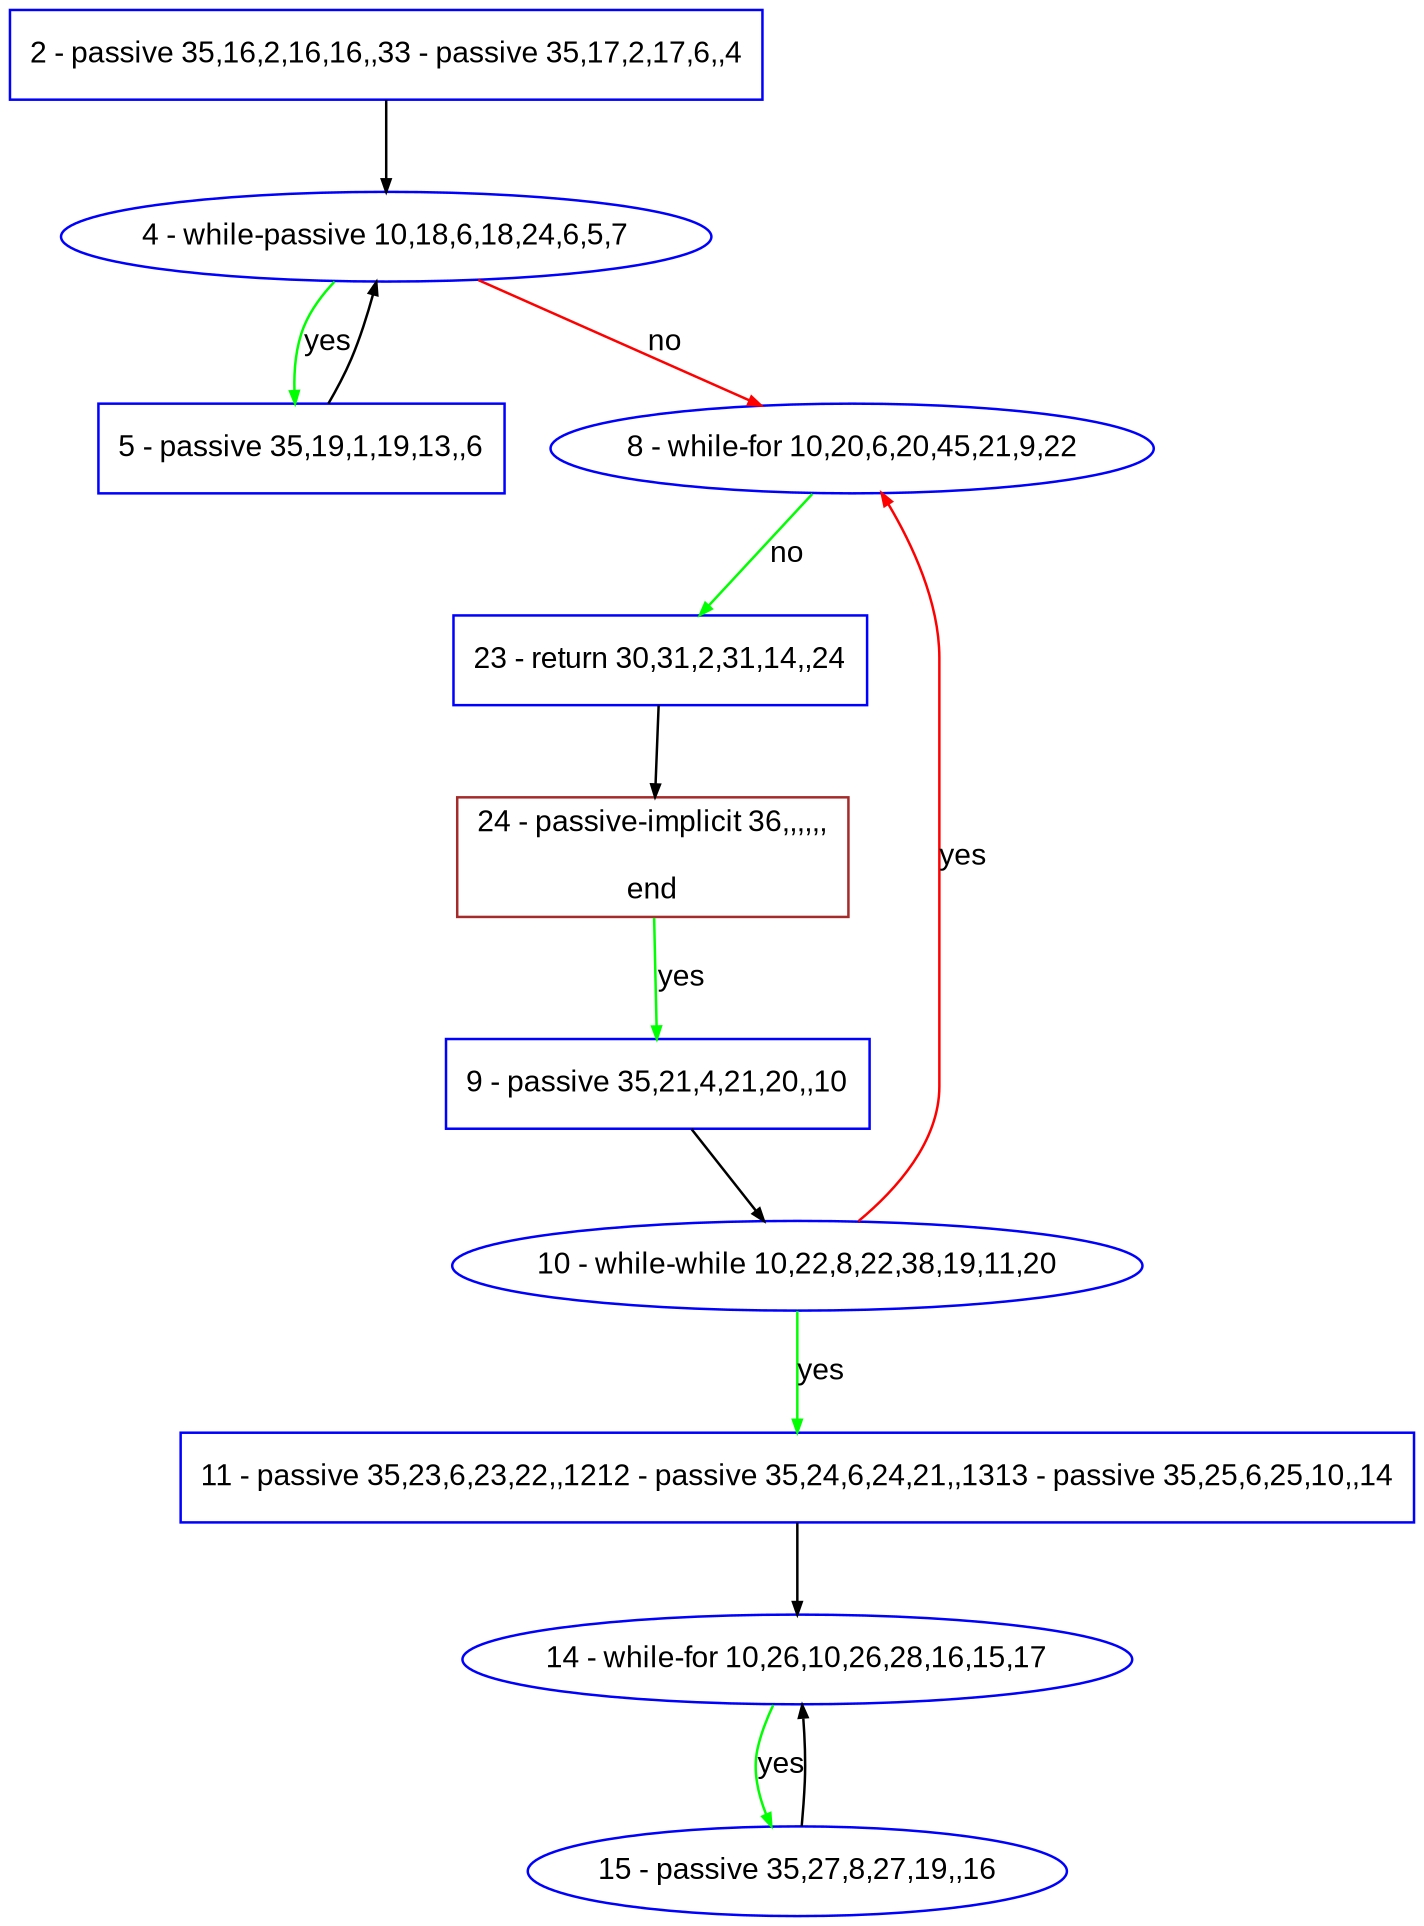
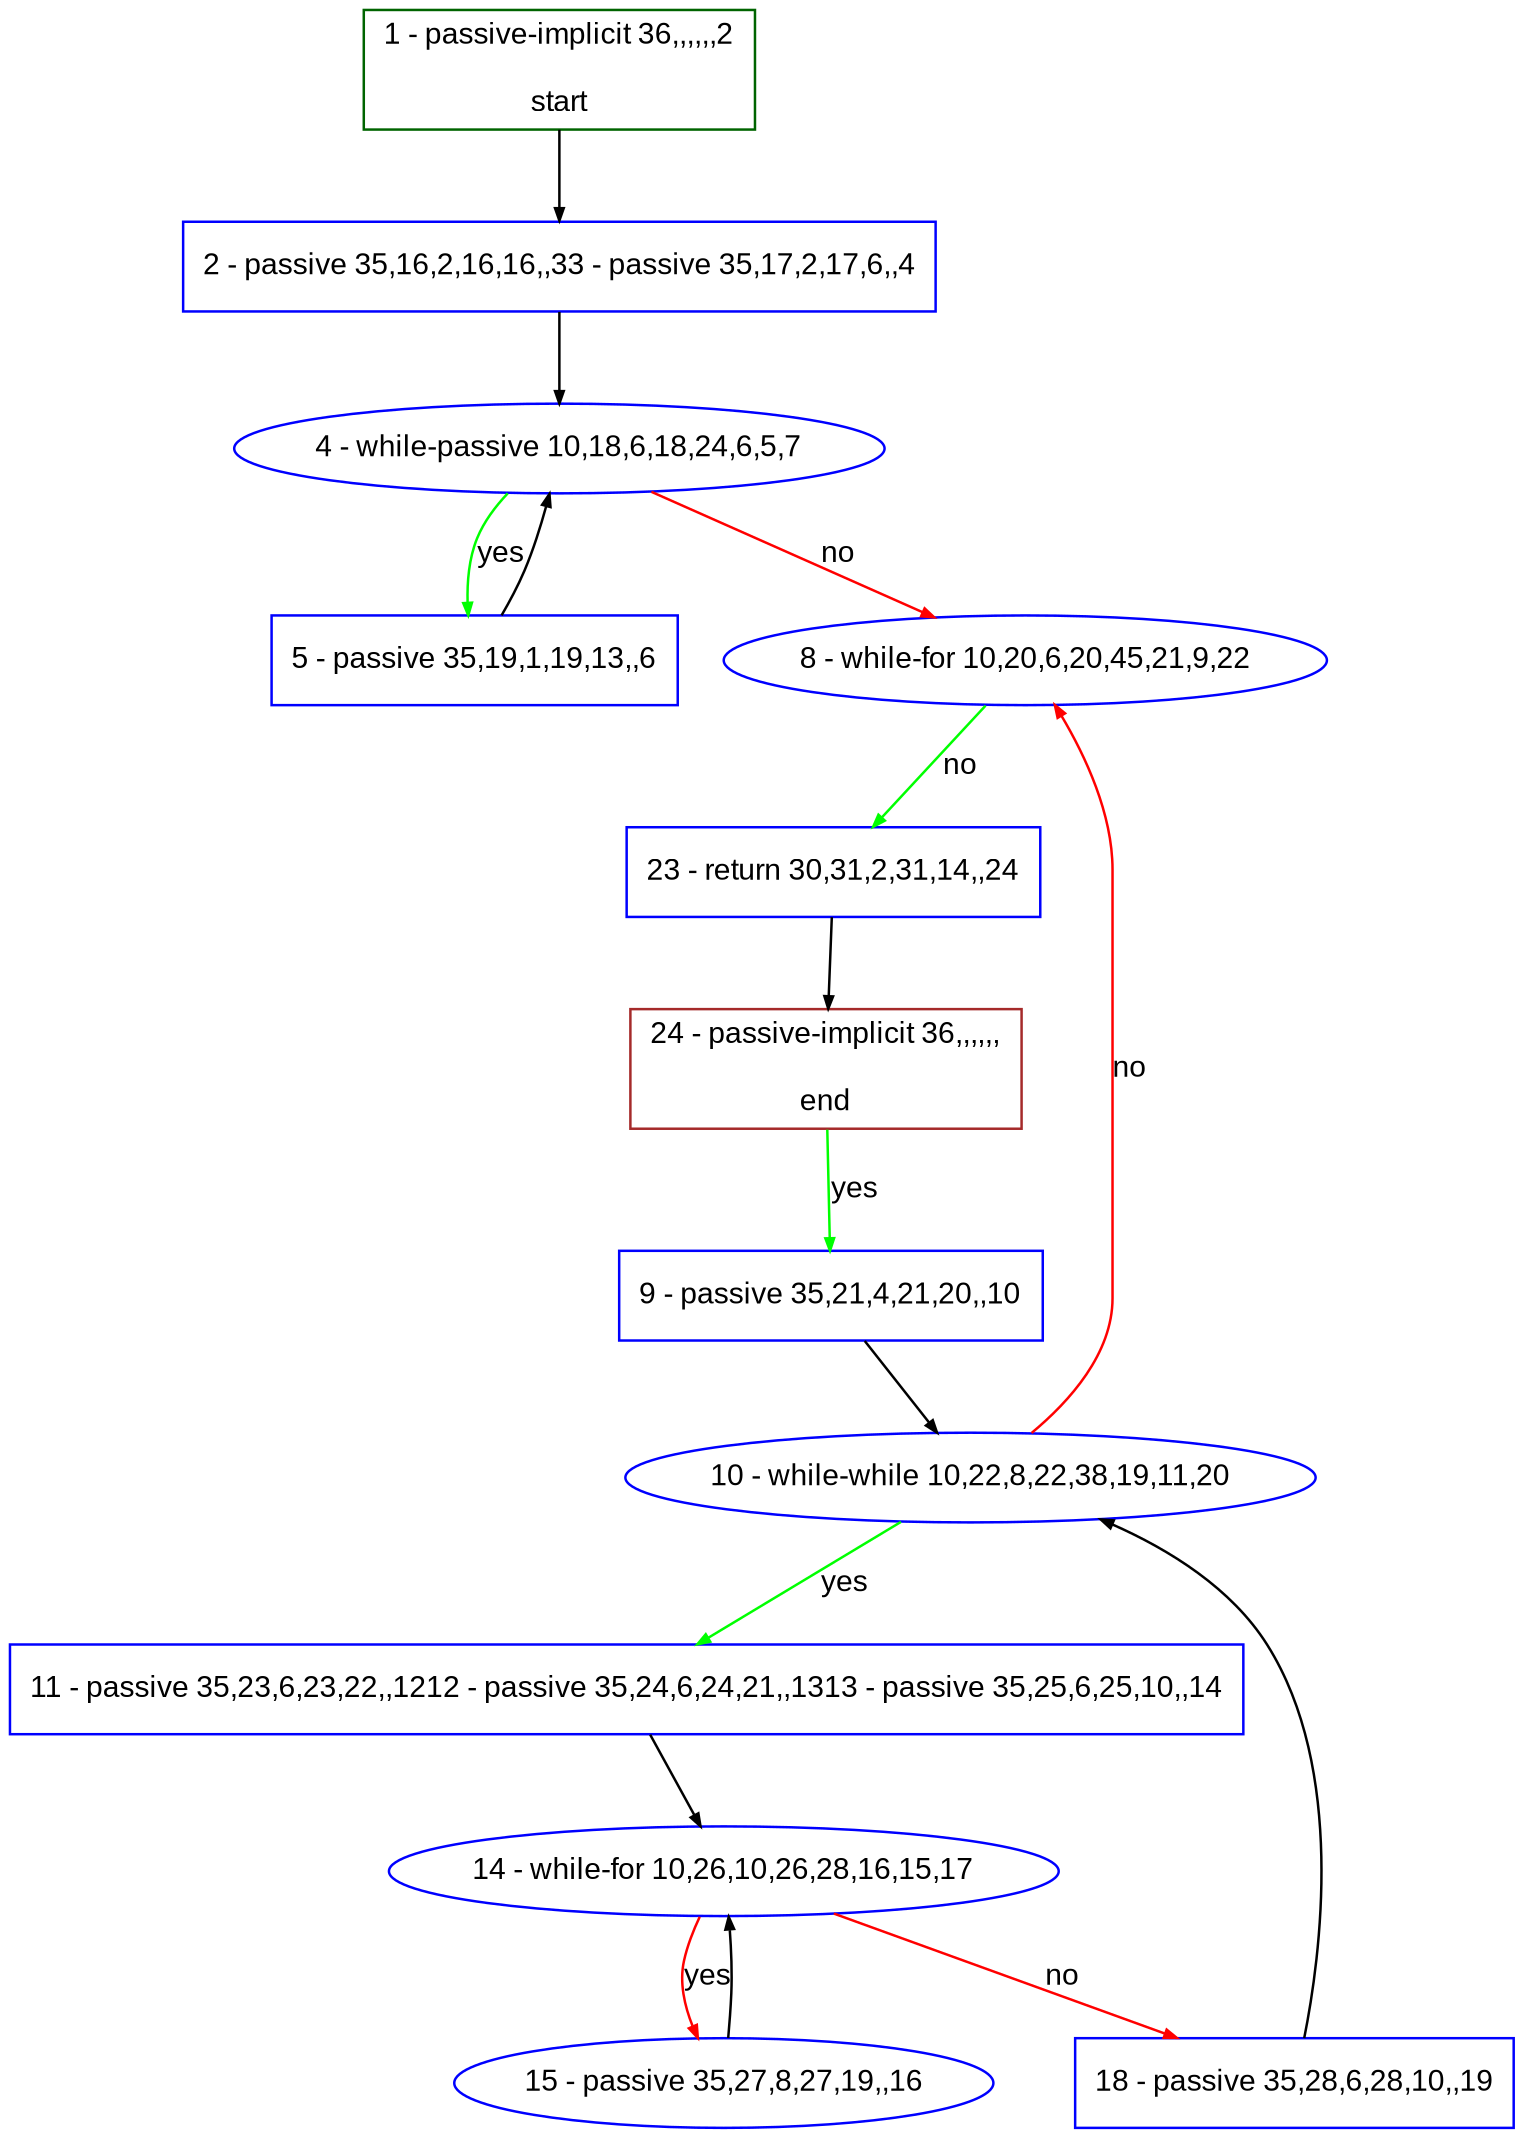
none -> (559, 70)
(963, 857) -> (1130, 1069)
(756, 1759) -> (683, 1971)
none -> (1294, 2083)
